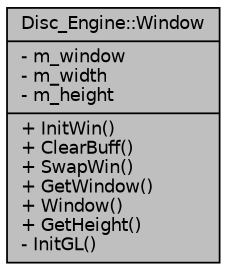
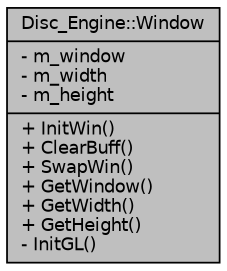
(72, 206) -> (78, 206)
